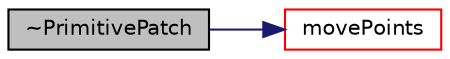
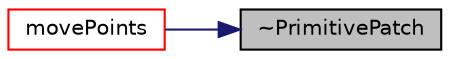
(236, 30) -> (192, 30)
